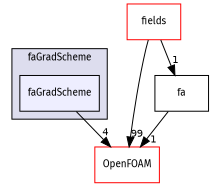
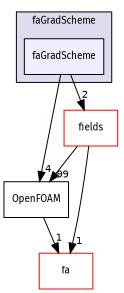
none -> (76, 88)
(182, 93) -> (66, 271)
(157, 125) -> (49, 231)
(127, 165) -> (36, 200)
